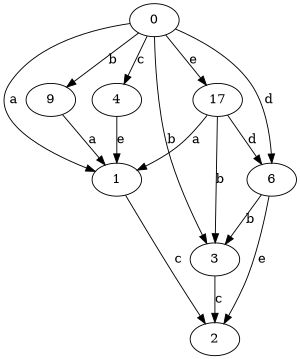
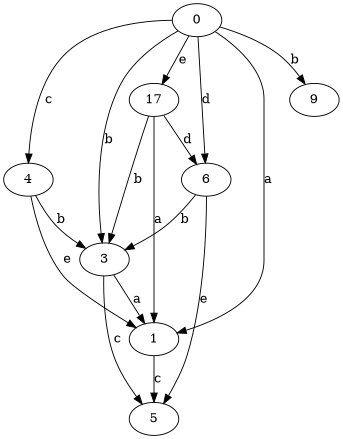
(81, 136) -> (127, 295)
none -> (53, 223)
(215, 339) -> (154, 419)
